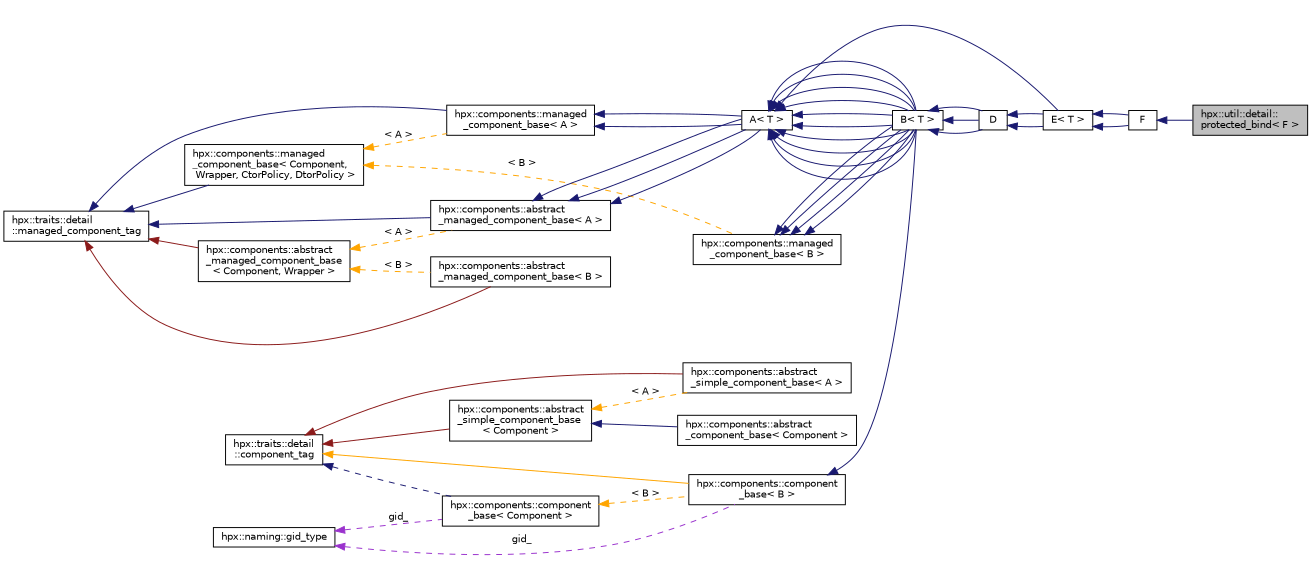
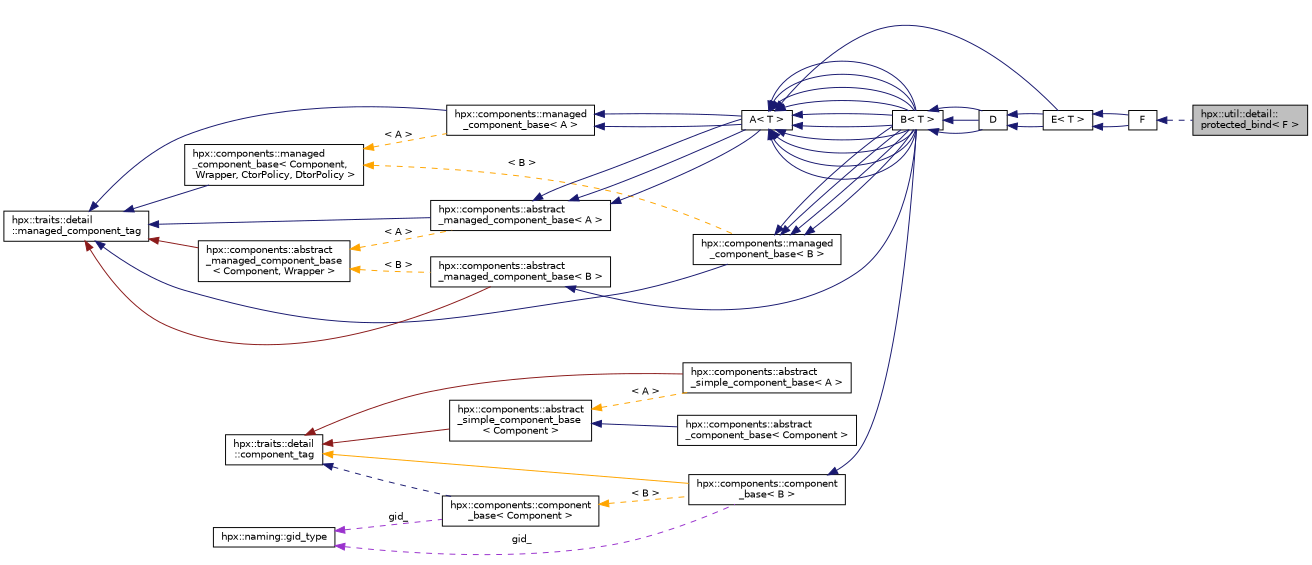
(1180, 120) -> (1180, 120)
none -> (798, 299)
none -> (427, 320)
